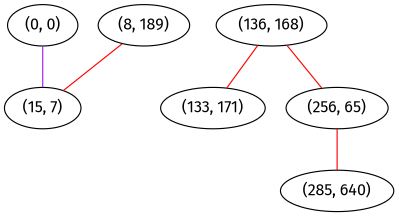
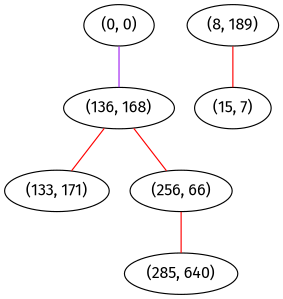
(43, 67) -> (119, 67)
(337, 108) -> (181, 191)
